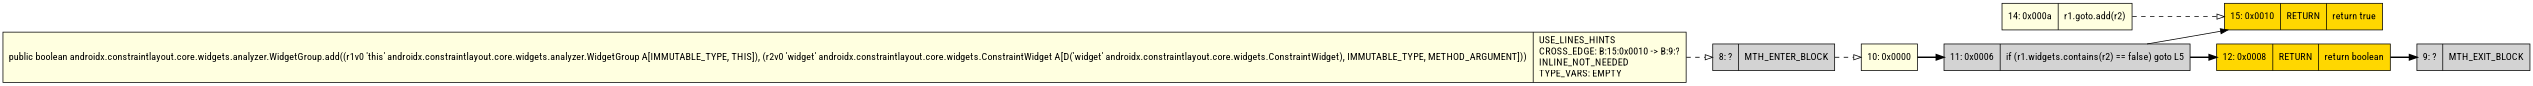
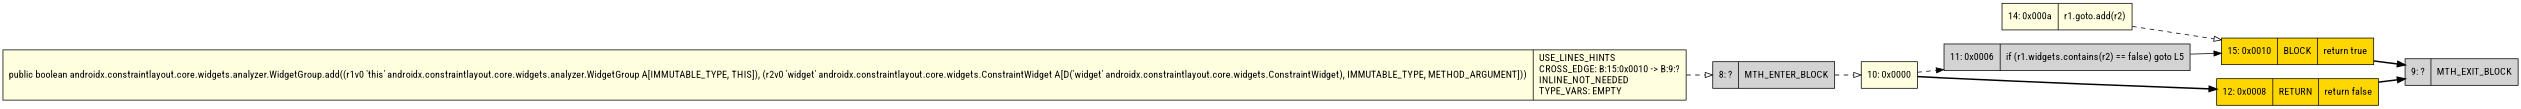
(2303, 16) -> (2298, 51)
(1927, 57) -> (1927, 71)
(2200, 57) -> (2063, 83)
(2354, 57) -> (2349, 92)
none -> (2386, 62)
